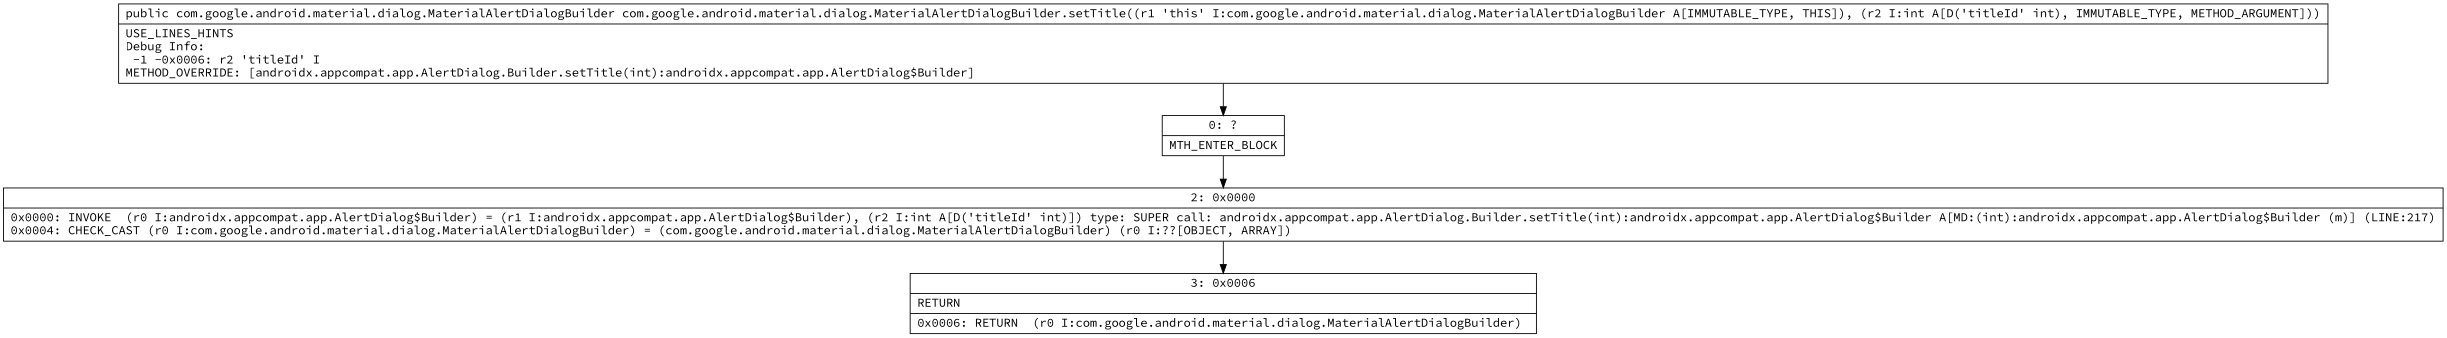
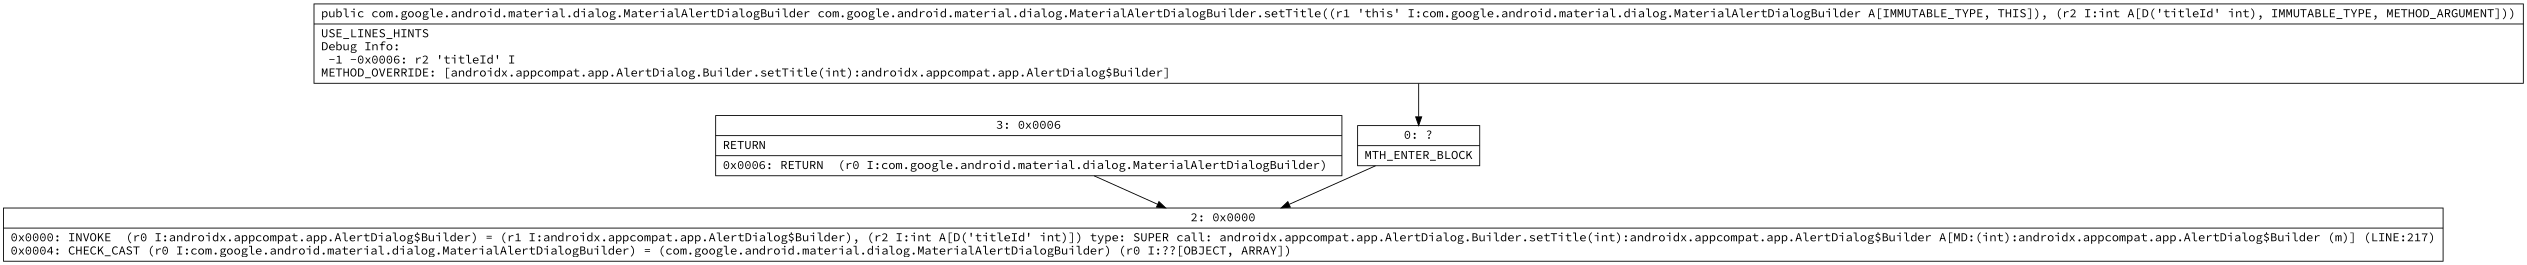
(1223, 253) -> (1126, 190)
